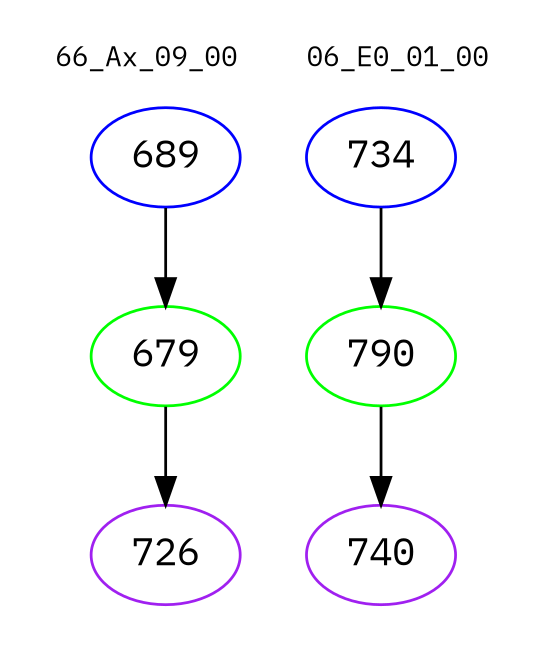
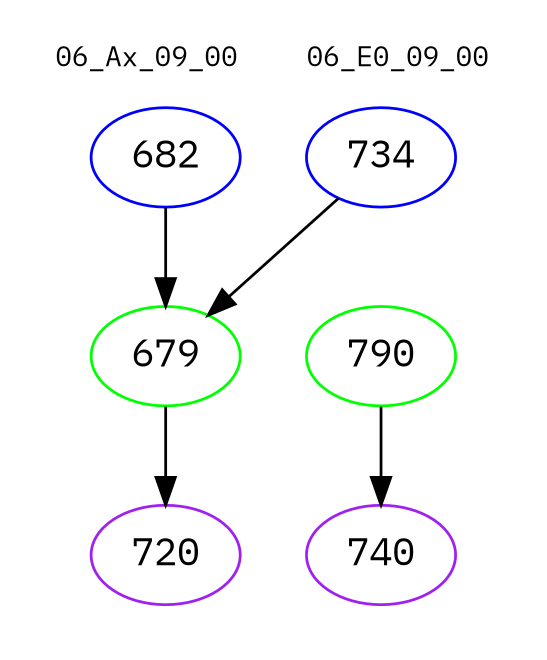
(148, 59) -> (148, 59)
(399, 59) -> (399, 59)
(166, 157) -> (166, 157)
(381, 243) -> (303, 230)
(166, 555) -> (166, 555)
